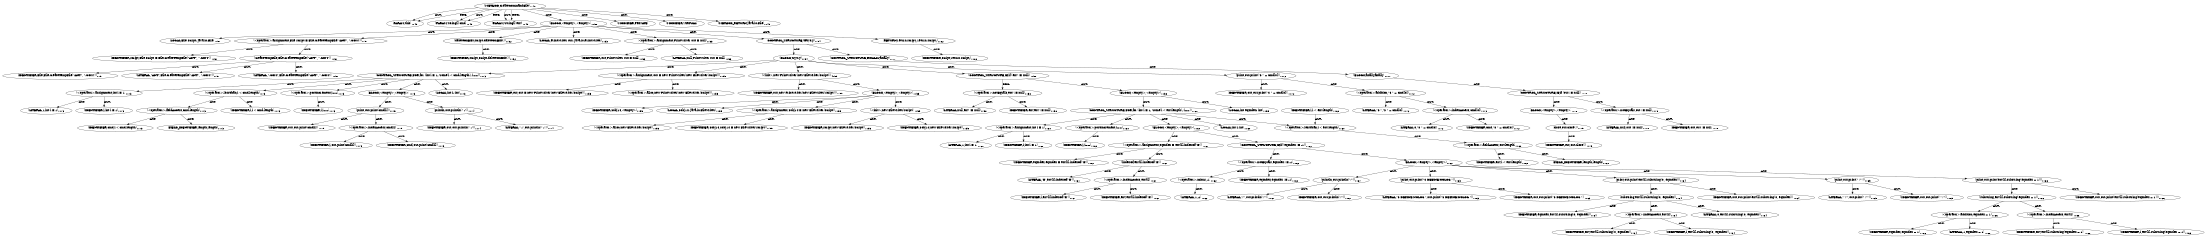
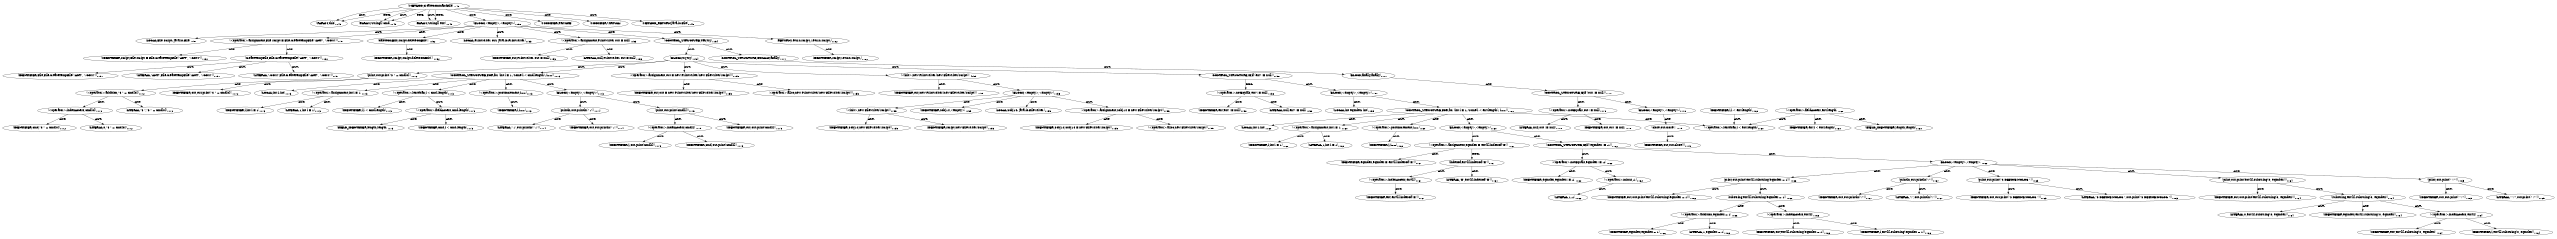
(1403, 137) -> (1776, 119)
(1160, 154) -> (1476, 154)
(1049, 198) -> none
